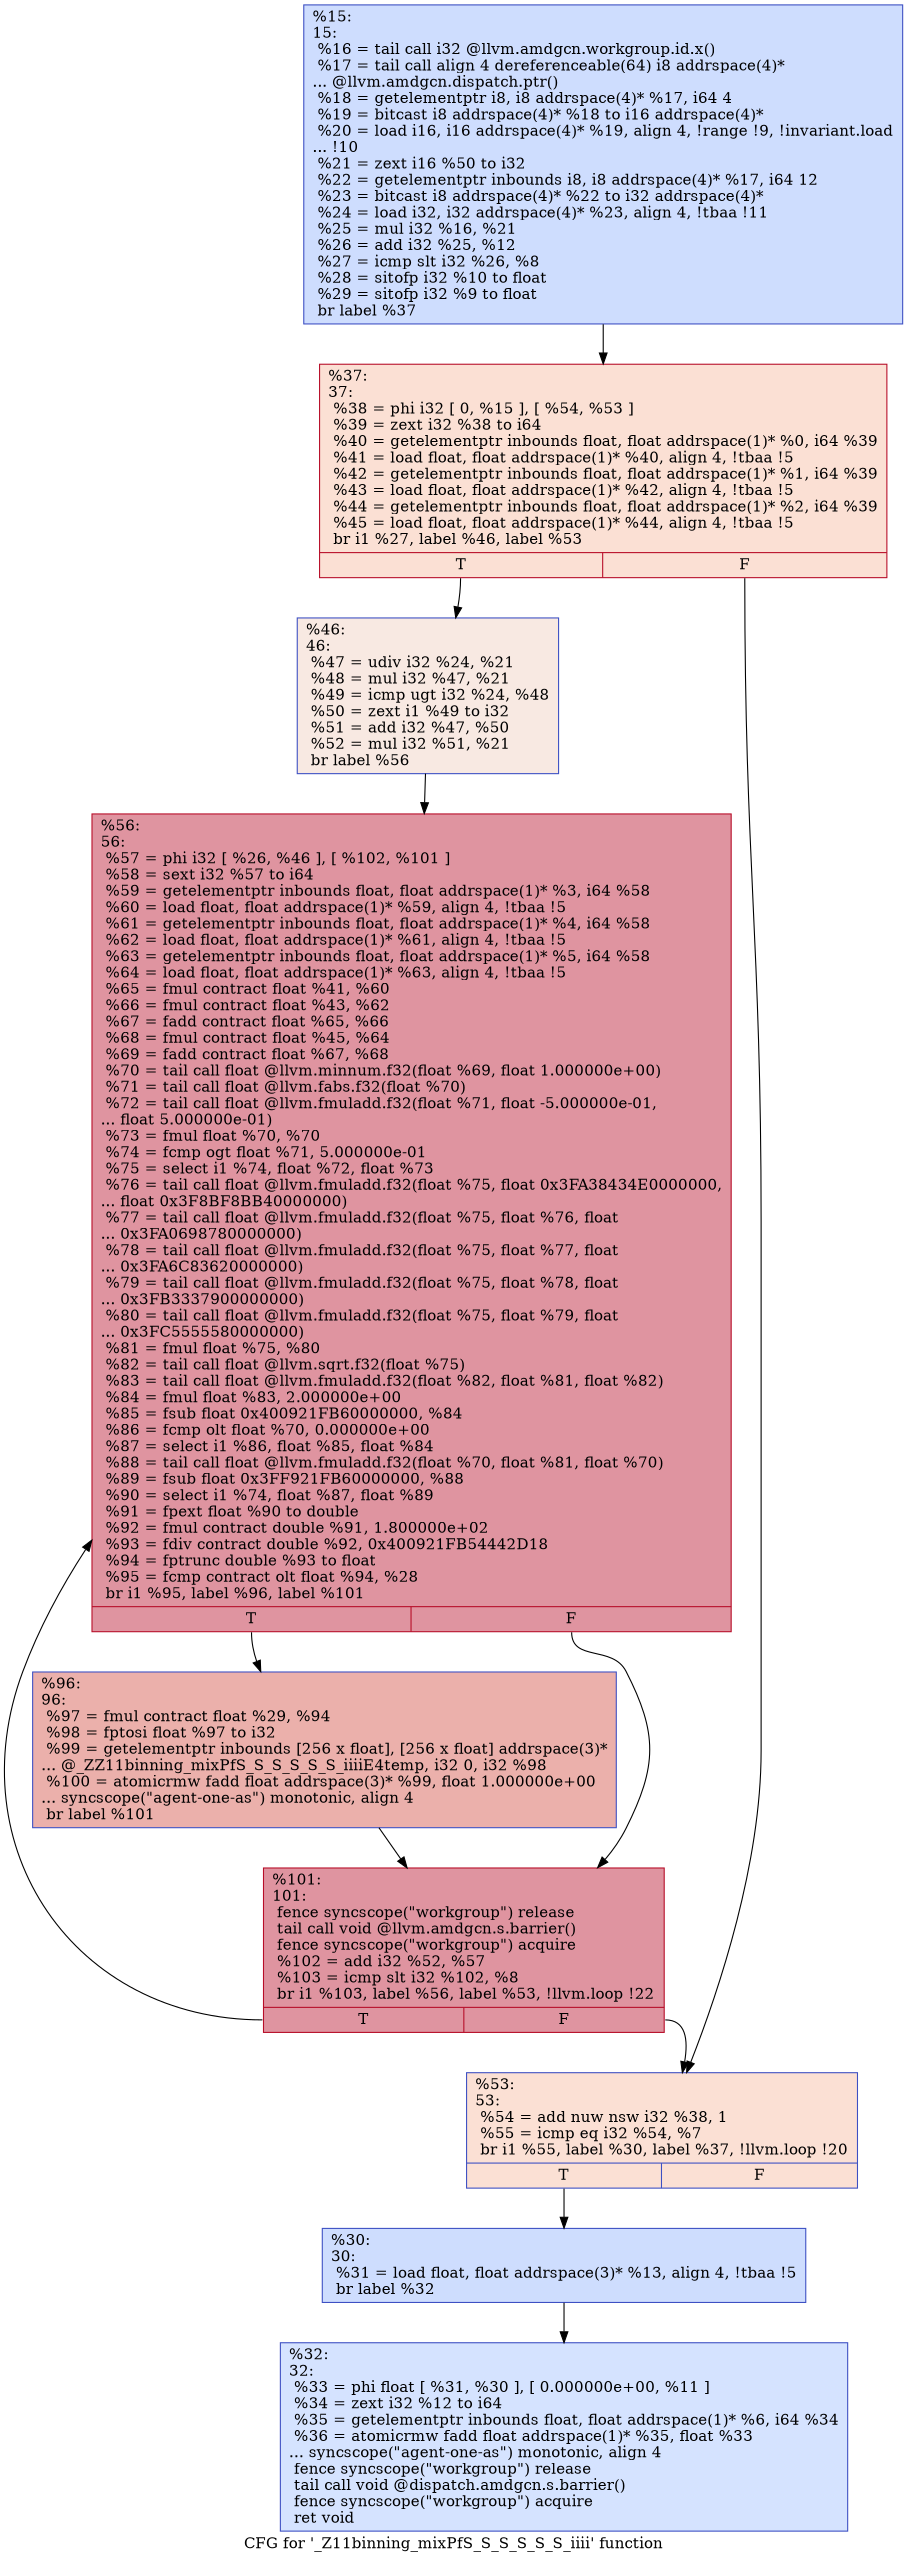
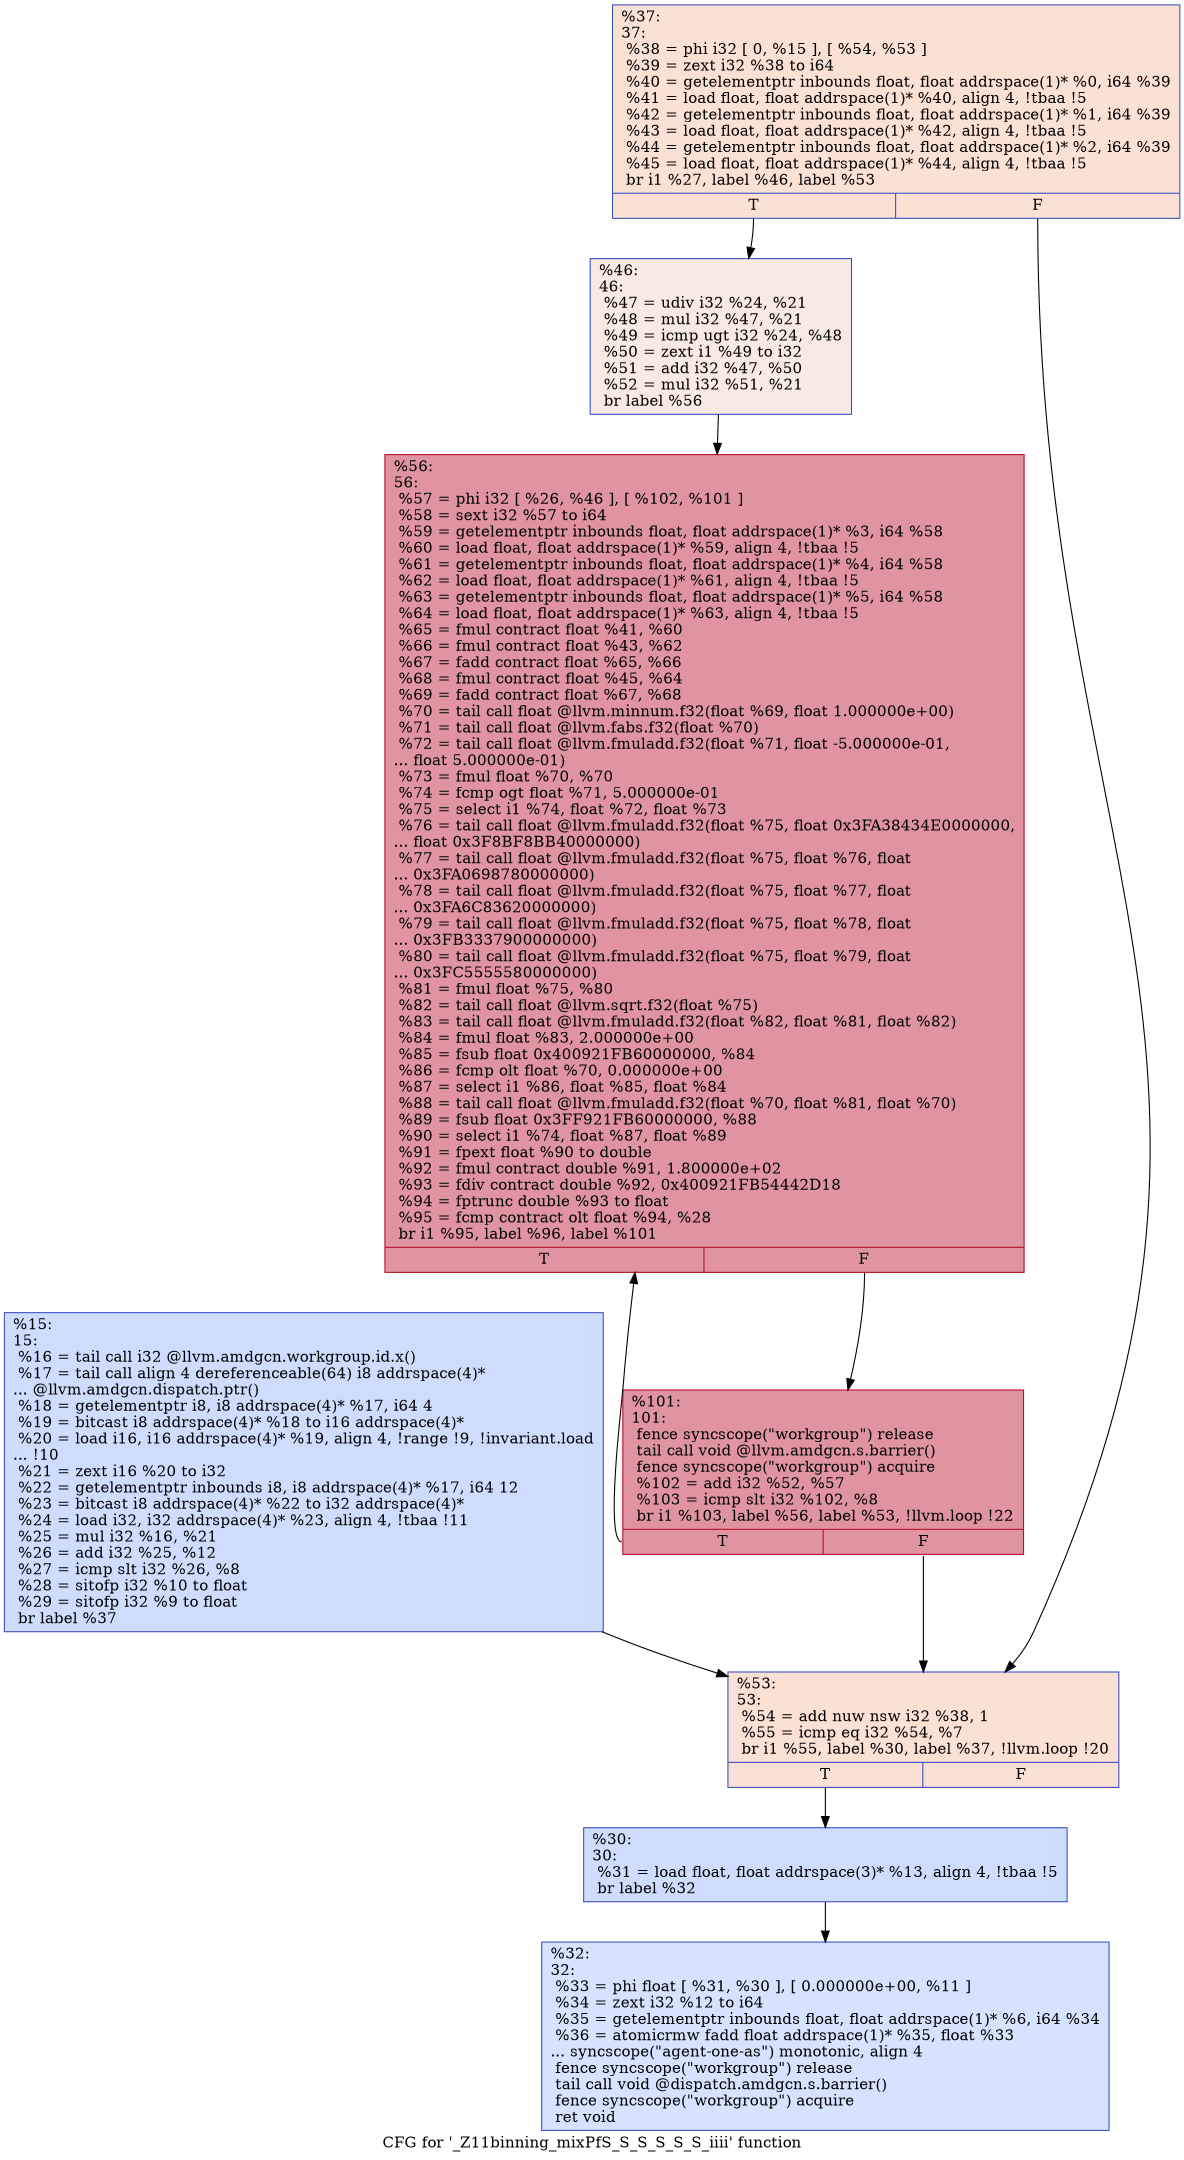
(419, 164) -> (120, 1472)
(603, 339) -> (659, 1654)
(603, 471) -> (896, 112)
(324, 1750) -> none
